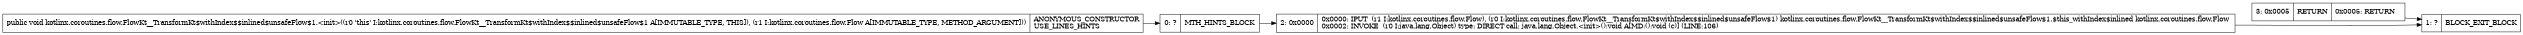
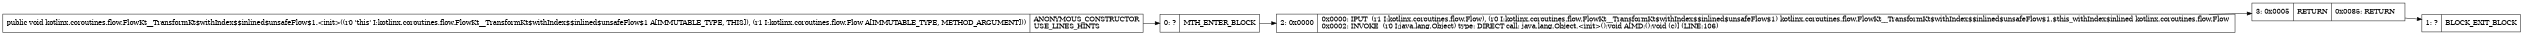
(2368, 12) -> (2368, 12)
(1219, 23) -> (1220, 23)
(2326, 26) -> (2228, 14)
